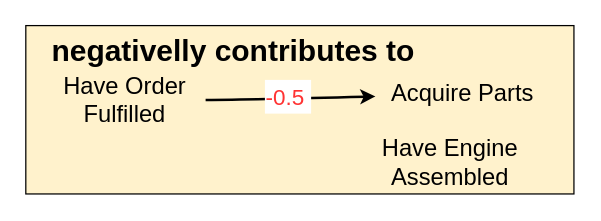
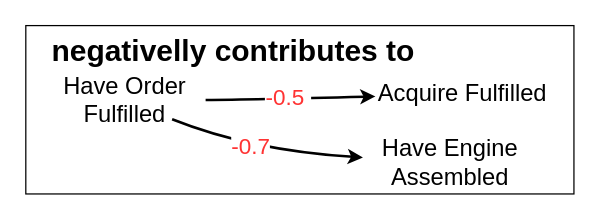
(463, 94) -> (463, 94)
(300, 110) -> (300, 110)
none -> (306, 153)
